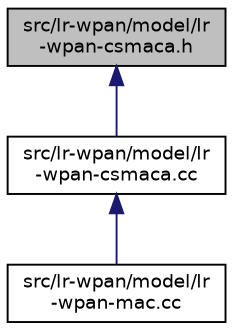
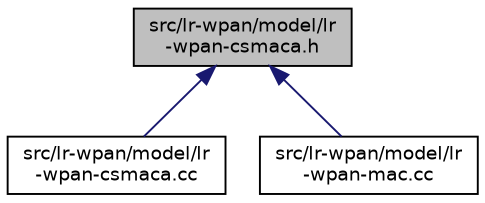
(117, 239) -> (313, 108)
